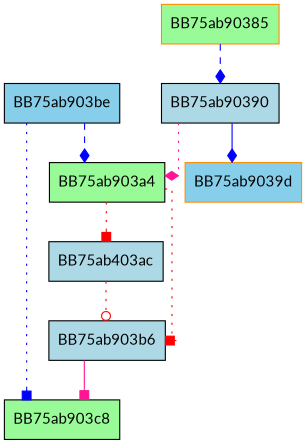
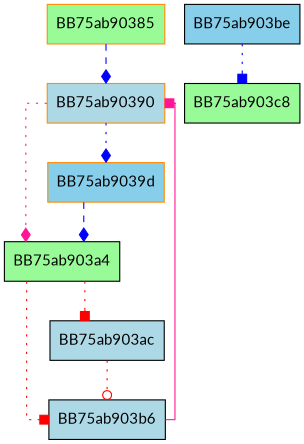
(220, 103) -> (106, 103)
(85, 136) -> (84, 215)
(232, 136) -> (106, 136)
(106, 261) -> (107, 341)
(84, 374) -> (175, 266)
